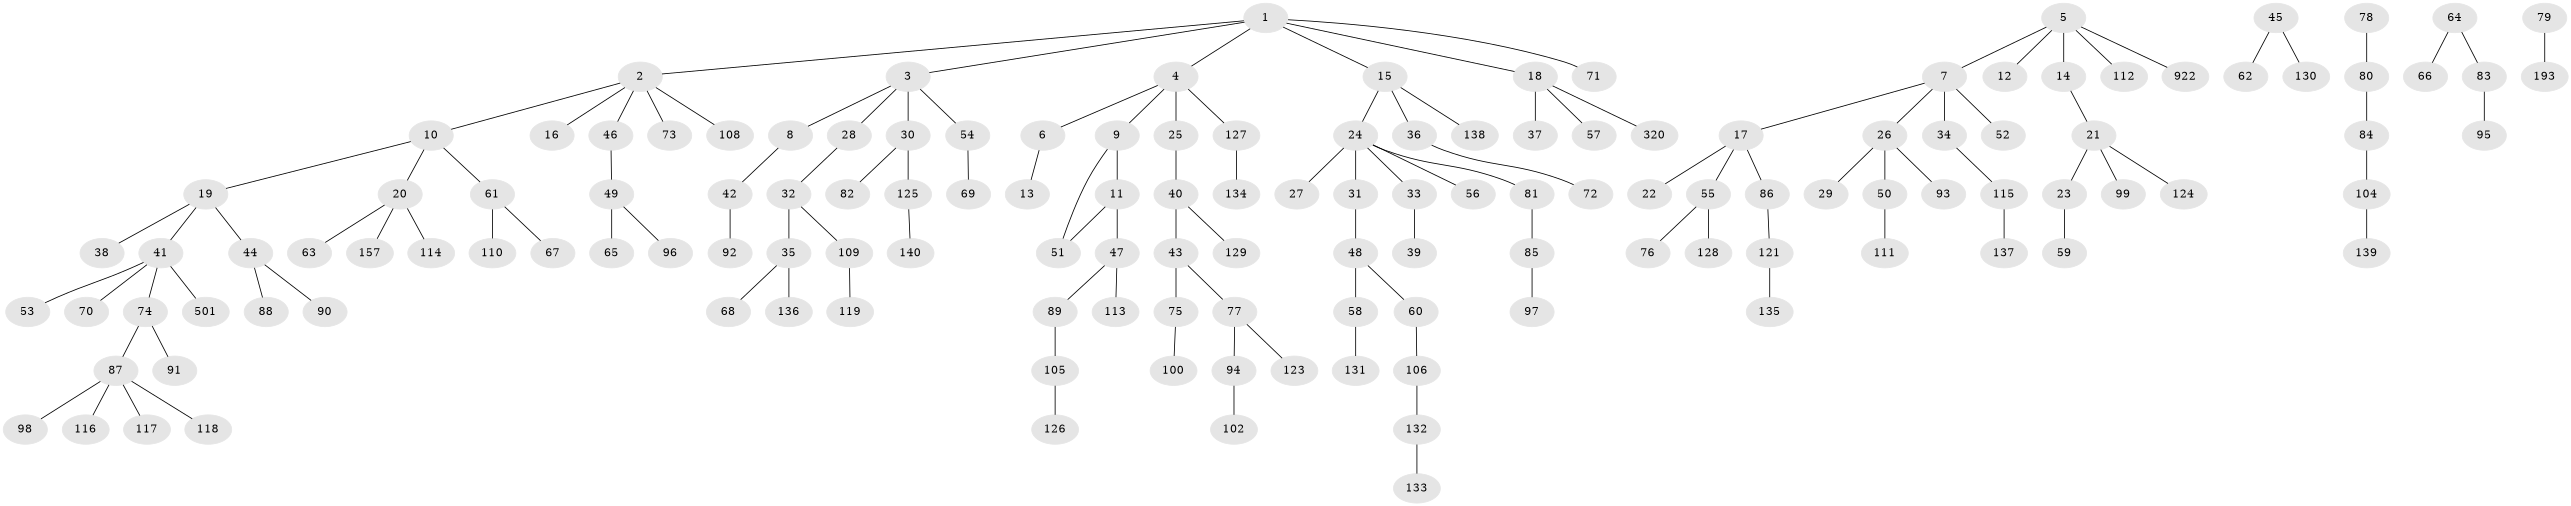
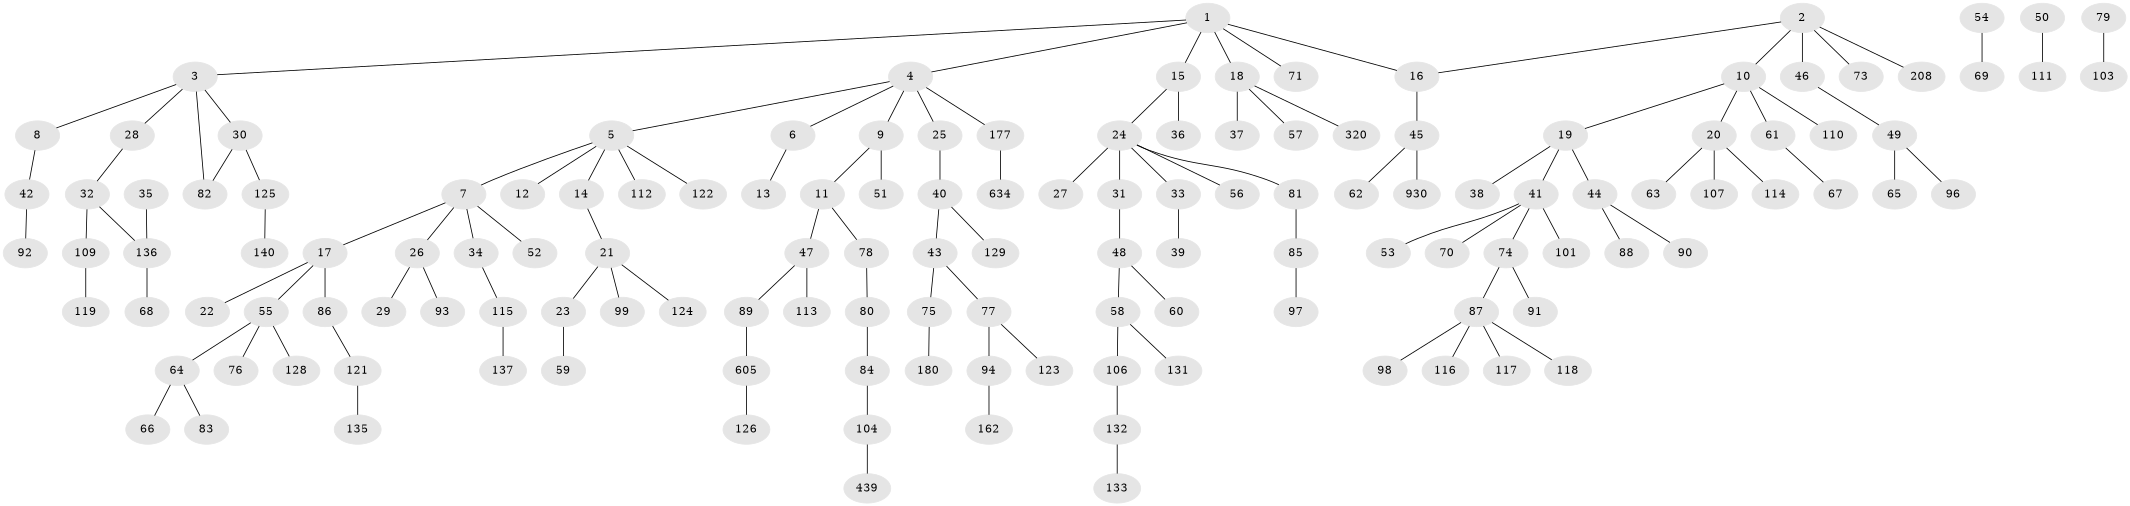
(953, 47) -> (1312, 47)
(2185, 77) -> (703, 194)
(2306, 77) -> (1417, 194)
(2545, 77) -> (2104, 77)
none -> (761, 106)
(938, 106) -> (200, 136)
none -> (1417, 106)
(730, 136) -> (1922, 77)
(1236, 136) -> (1000, 136)
(1475, 136) -> none
(2484, 136) -> none
(1885, 165) -> none
(1236, 194) -> (1000, 194)
(1591, 194) -> none
(492, 224) -> (1788, 106)
(789, 224) -> (117, 224)
(1088, 224) -> (844, 224)
(370, 253) -> (1714, 194)
(2367, 253) -> (867, 488)
(759, 283) -> (147, 283)
(206, 312) -> (1566, 253)
none -> (222, 341)
(1417, 341) -> (1118, 341)
(1055, 371) -> (746, 371)
(1174, 371) -> (929, 371)
(1234, 430) -> (989, 430)
